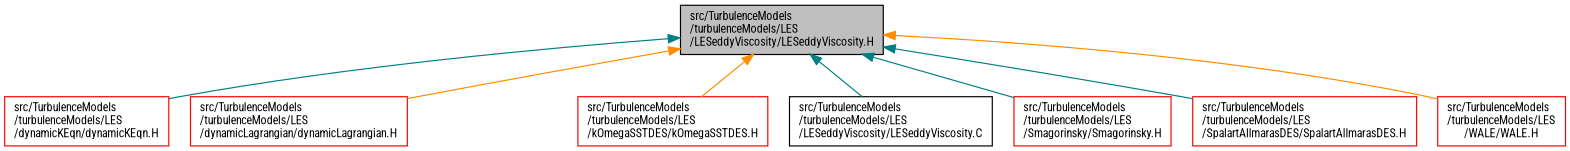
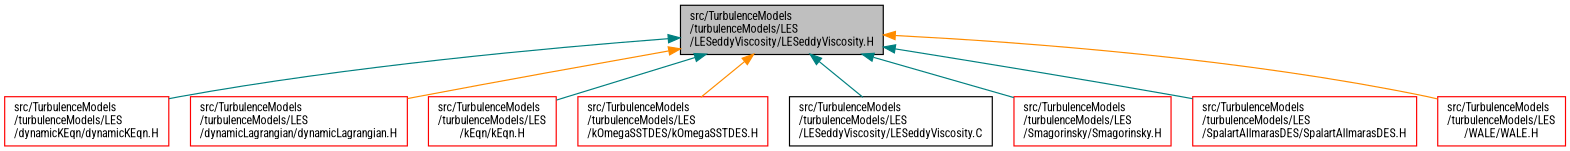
none -> (492, 121)
